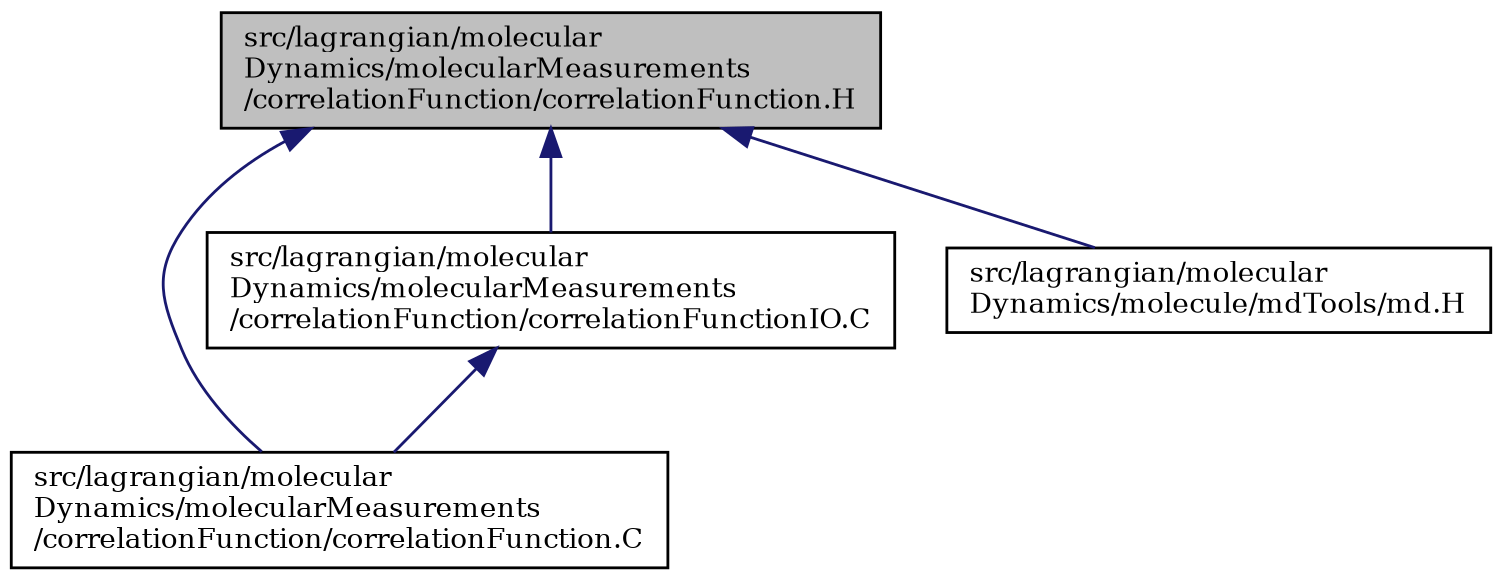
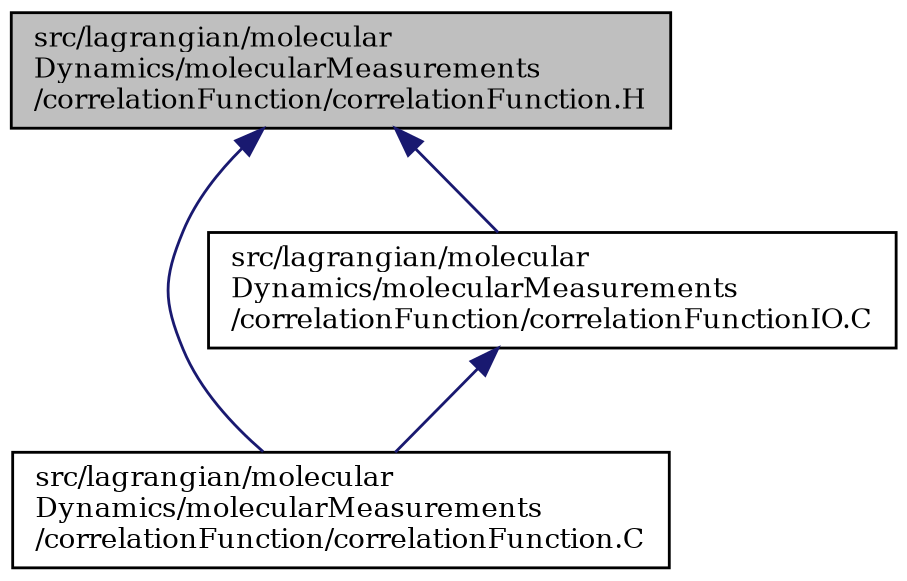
(1219, 290) -> none
